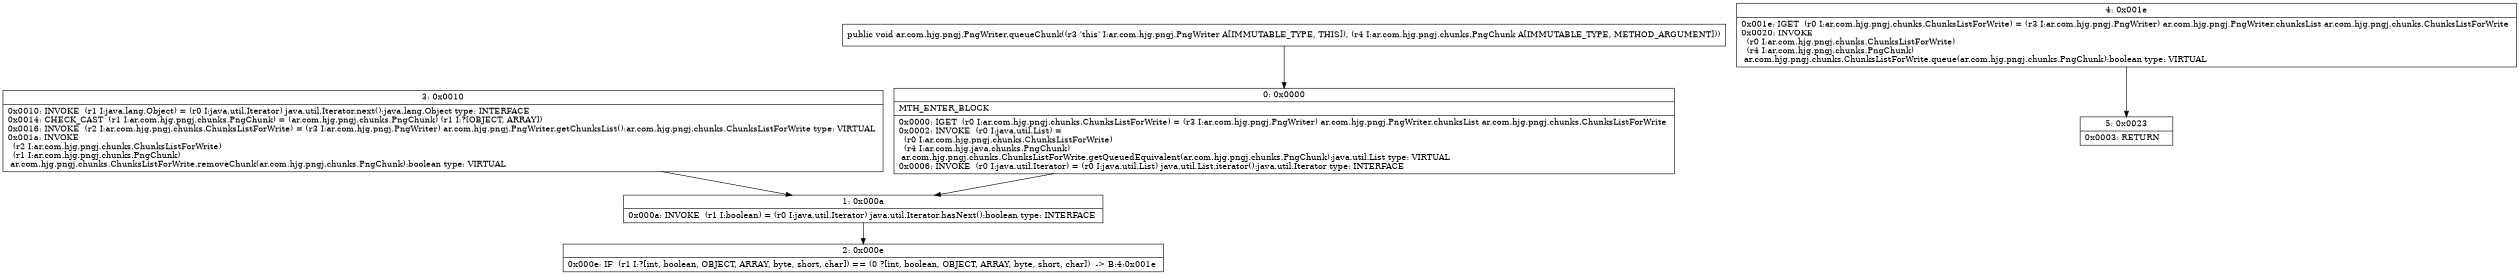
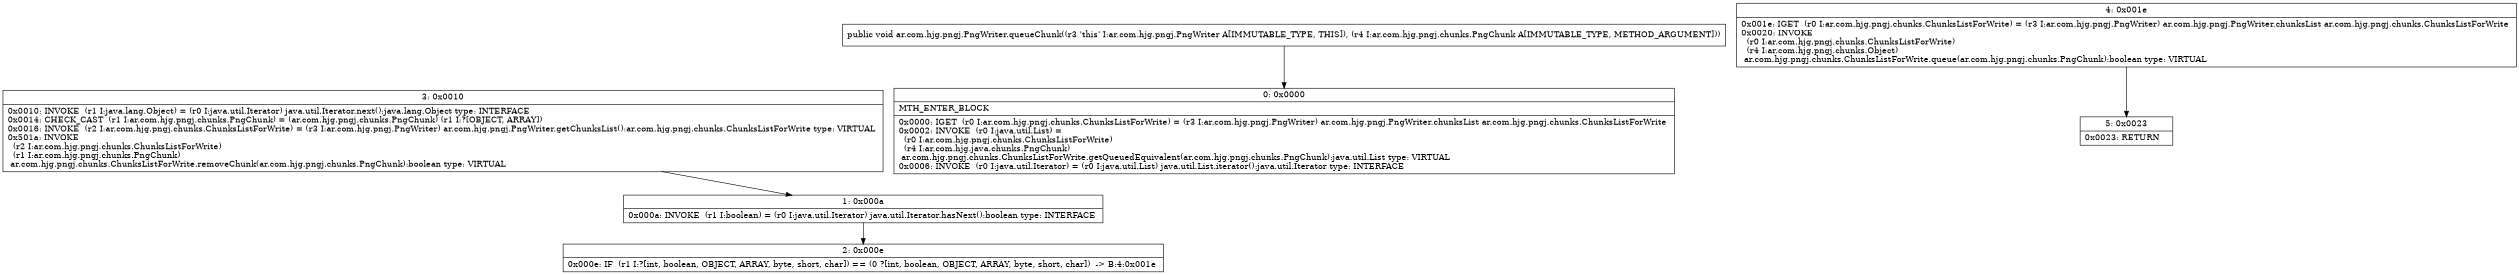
(1828, 51) -> (1820, 51)
(46, 138) -> (46, 138)
(2126, 138) -> (2126, 138)
(997, 184) -> none
